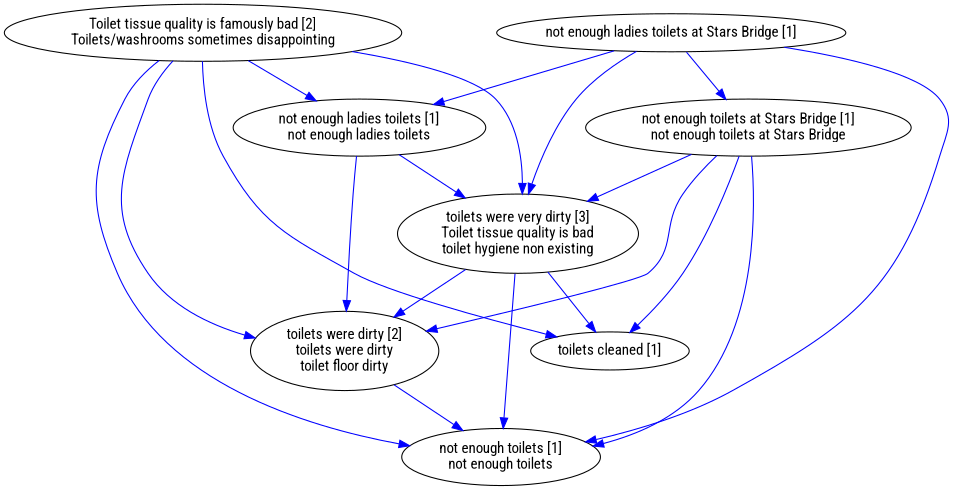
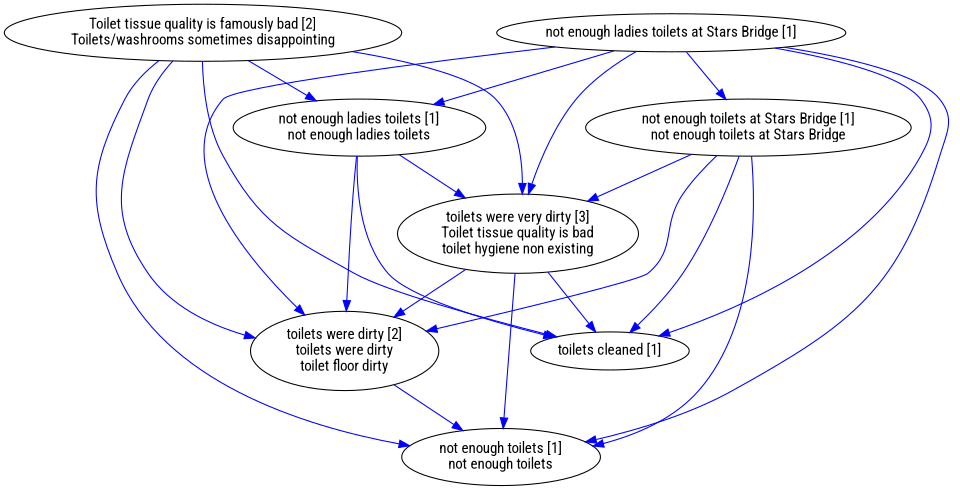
none -> (268, 87)
none -> (893, 195)
none -> (406, 287)
